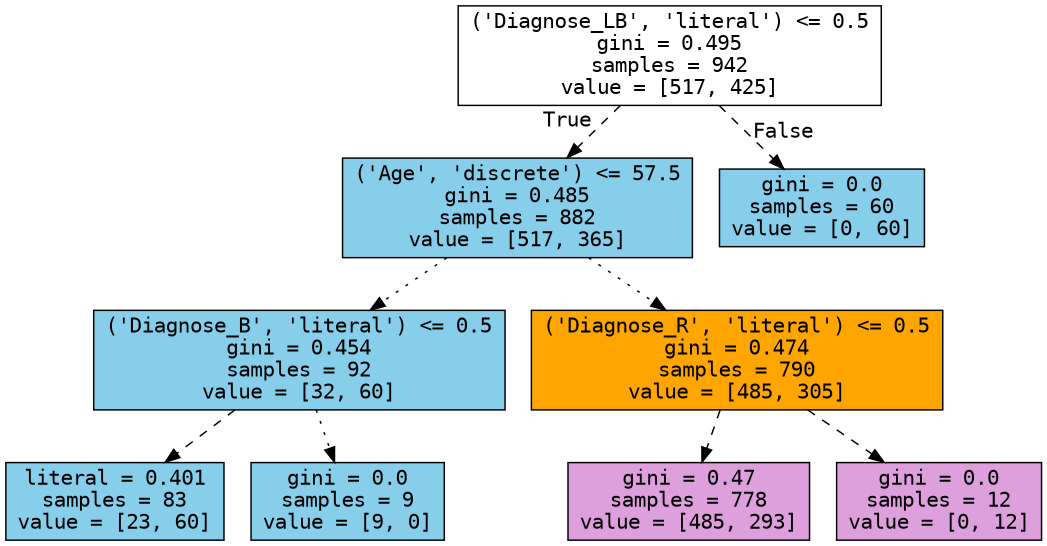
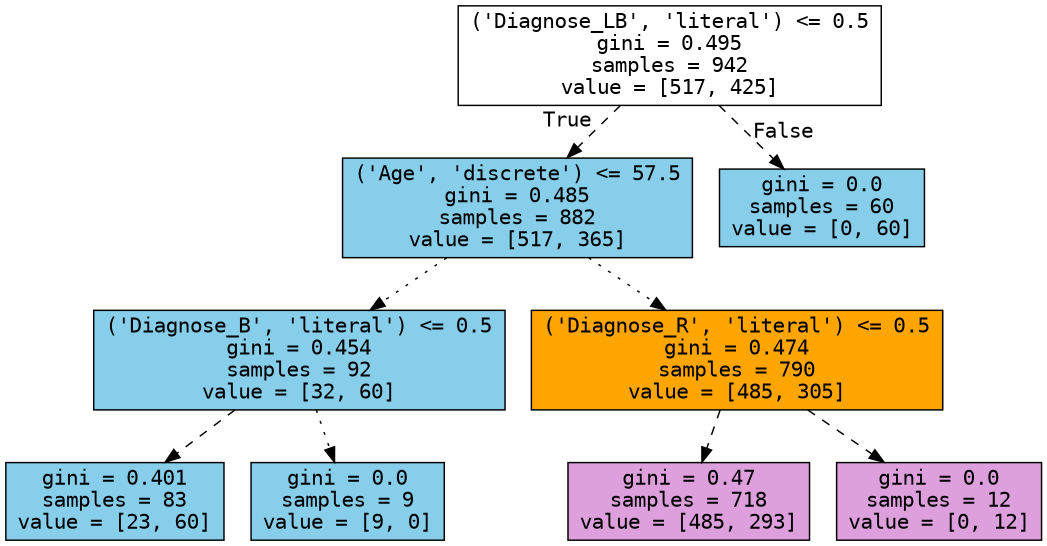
(115, 501) -> (115, 501)
(689, 501) -> (689, 501)
